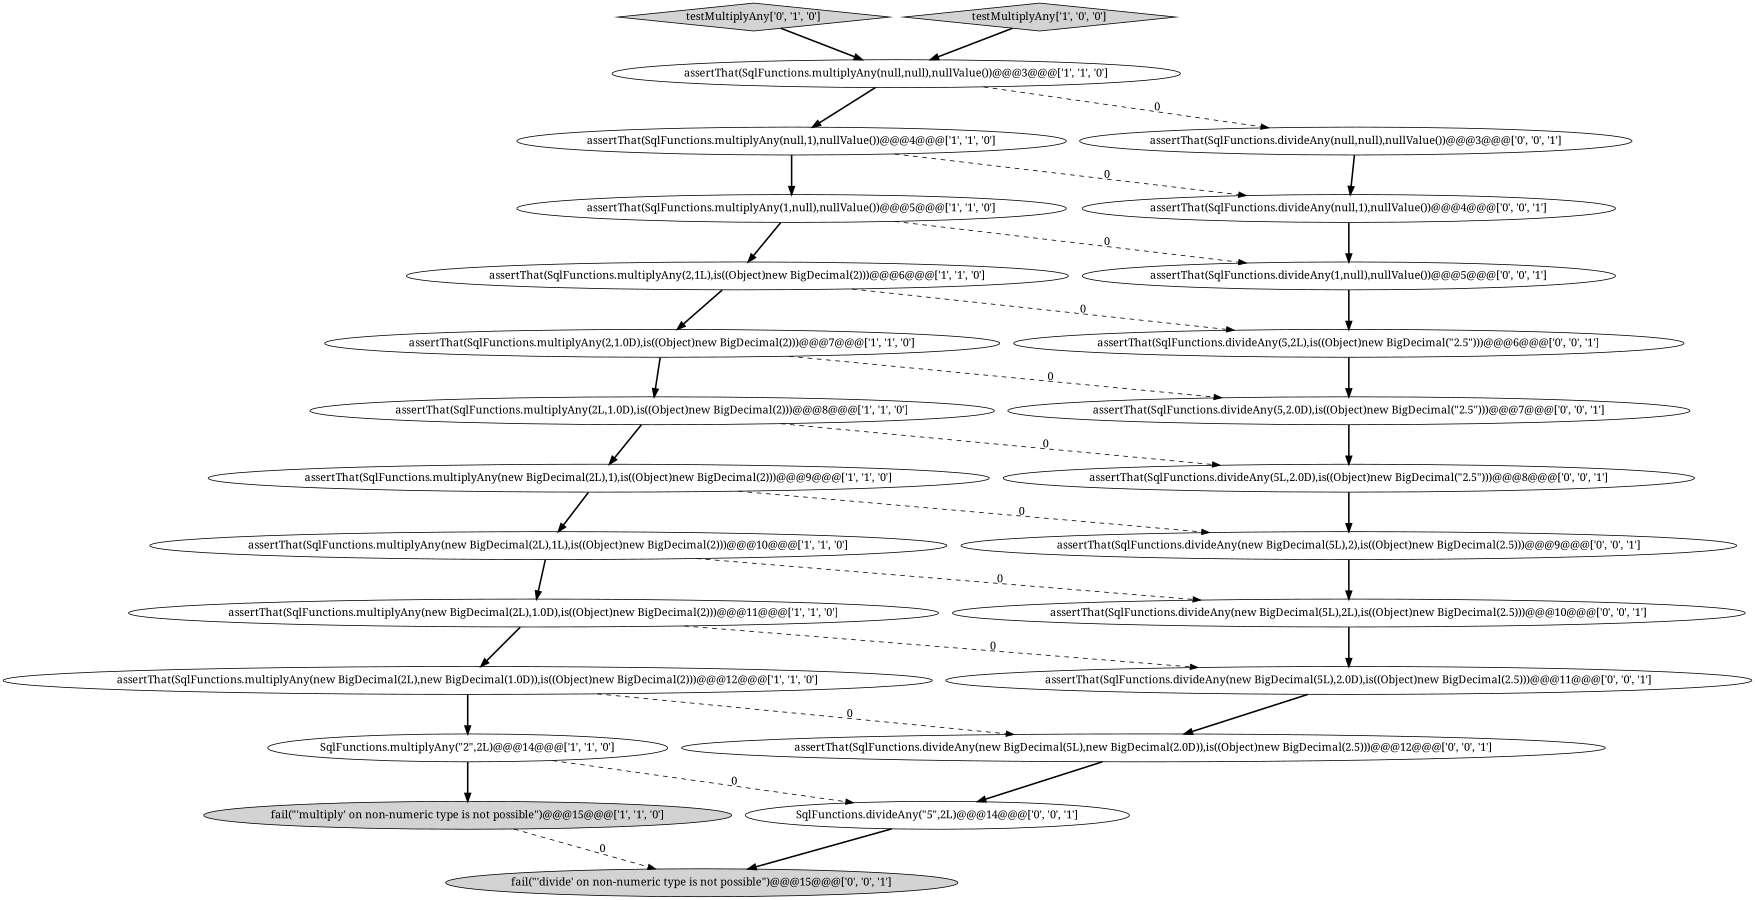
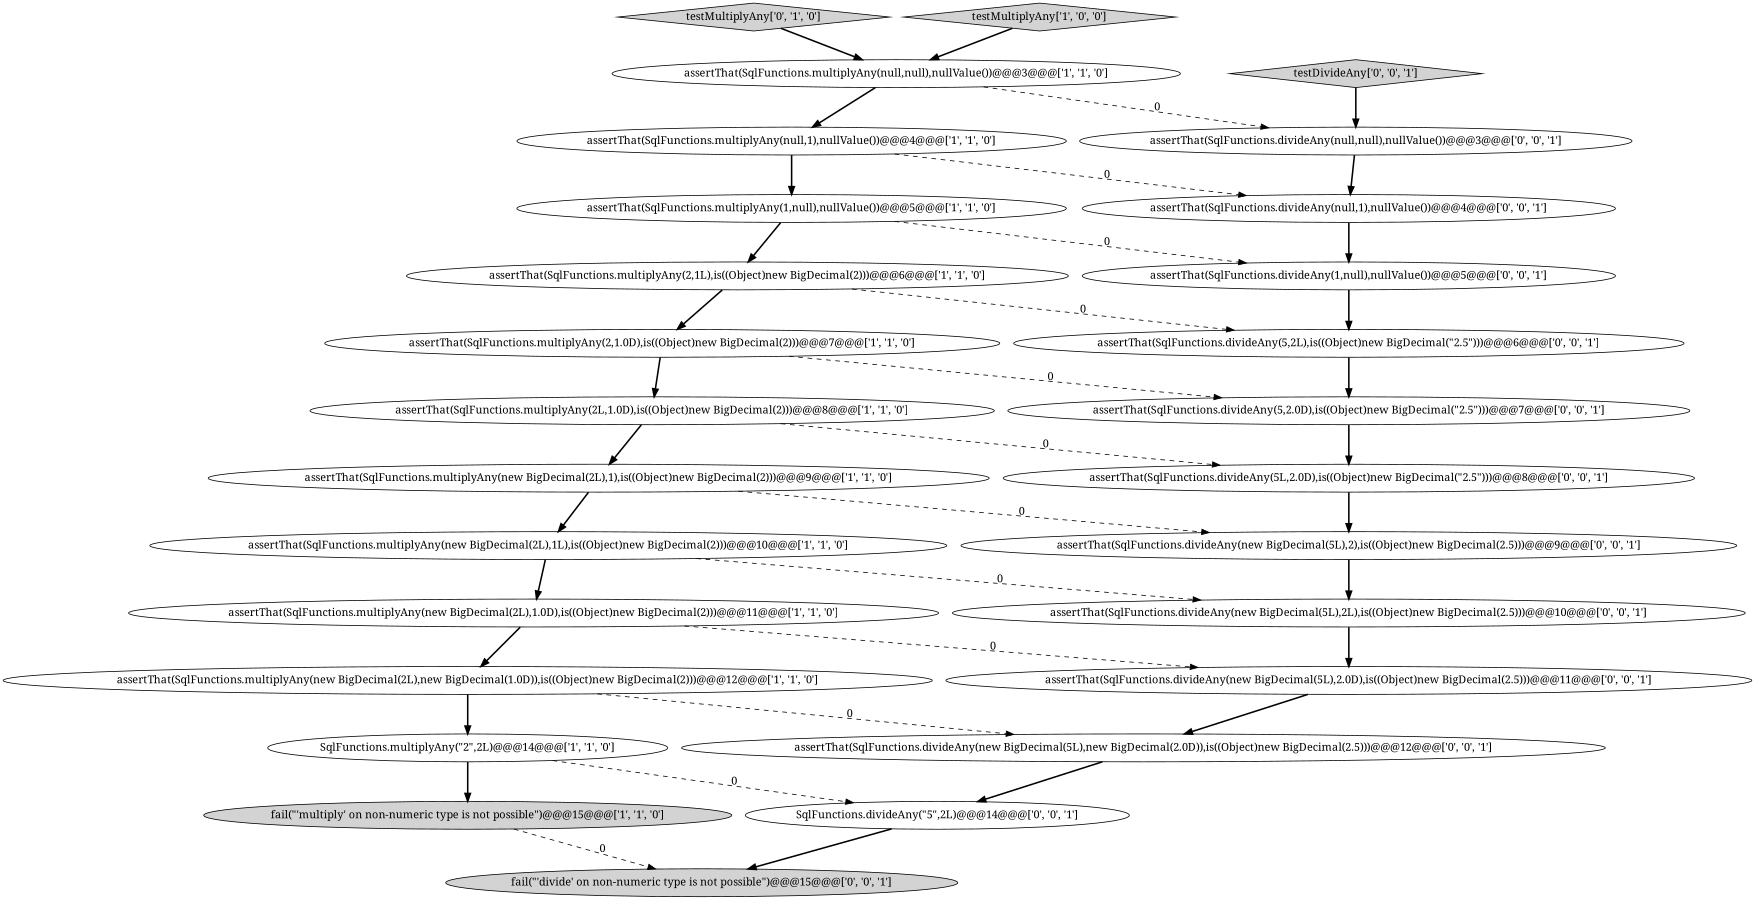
none -> (1356, 74)
